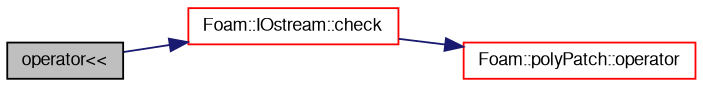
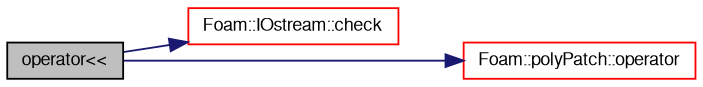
(422, 42) -> (284, 61)
